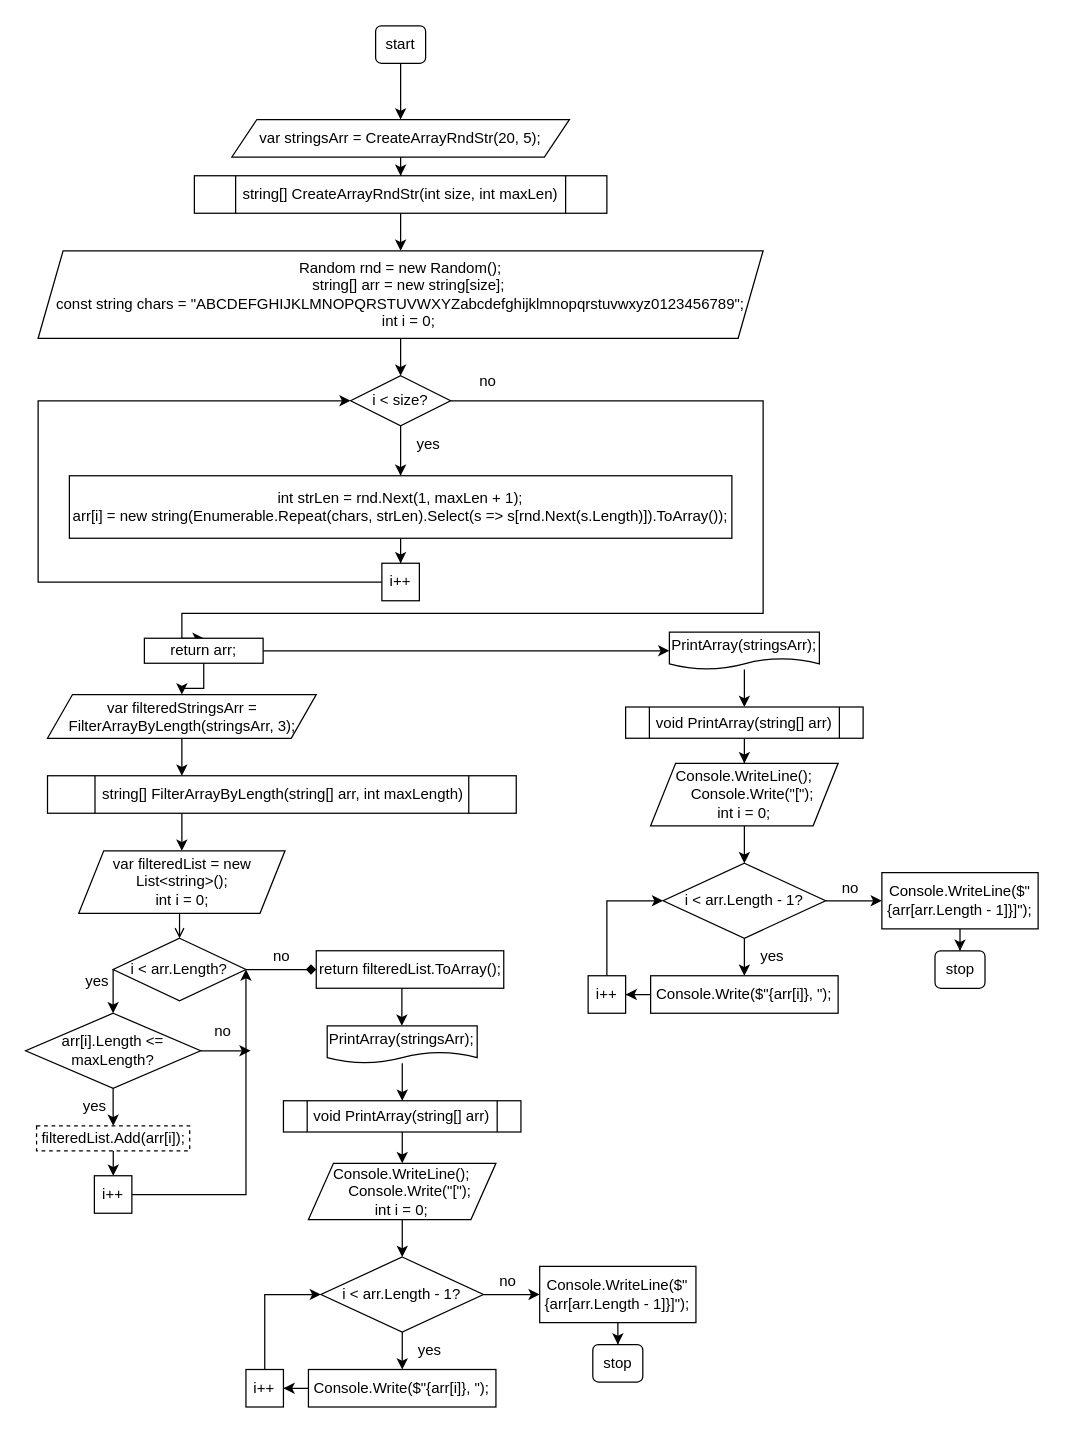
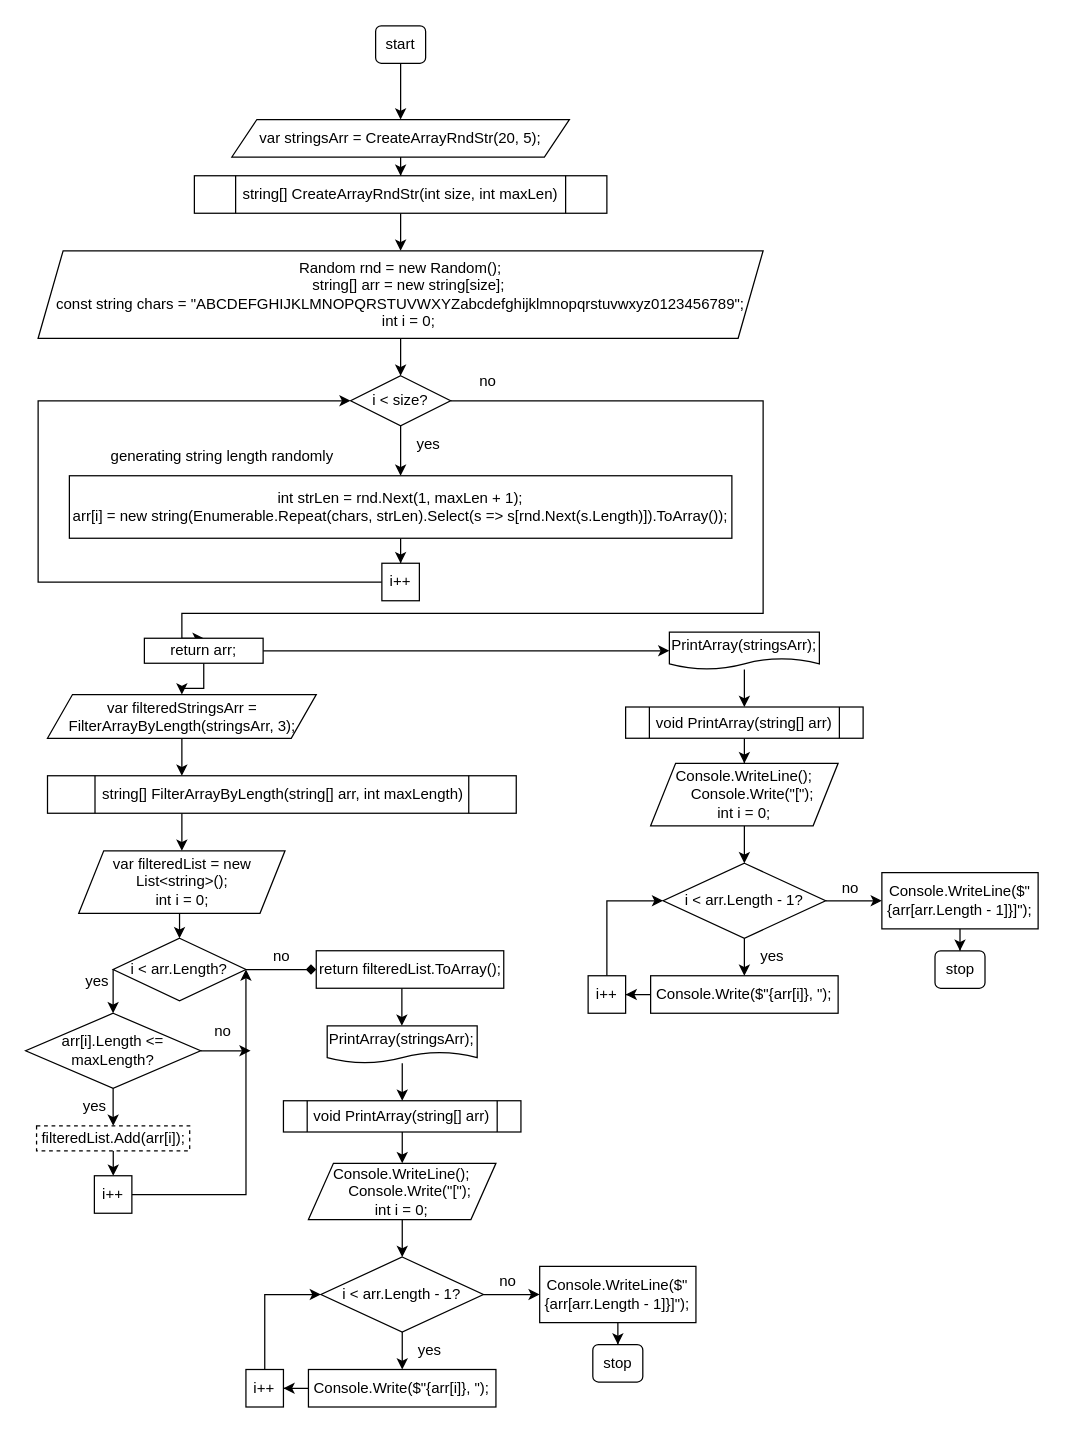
none -> (223, 457)
(180, 930) -> (180, 928)
